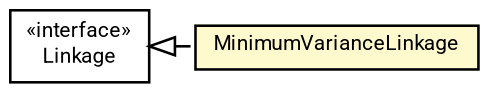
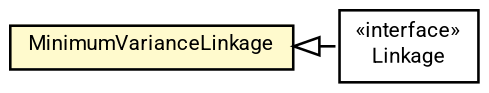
(185, 46) -> (329, 46)
